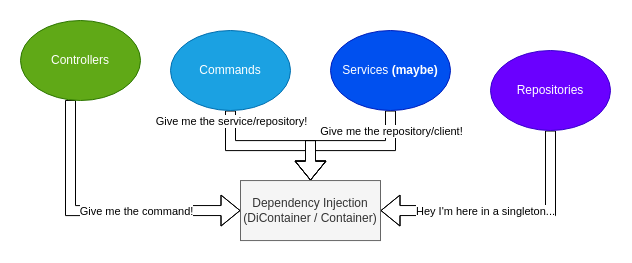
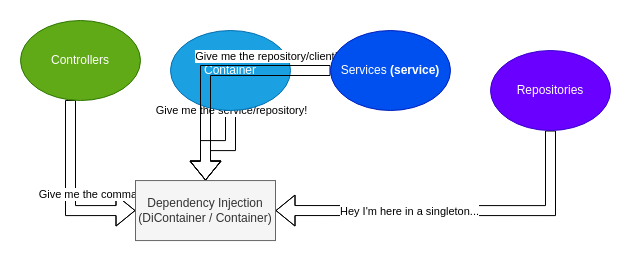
(231, 71) -> (231, 71)
(391, 71) -> (391, 71)
(311, 211) -> (206, 211)
